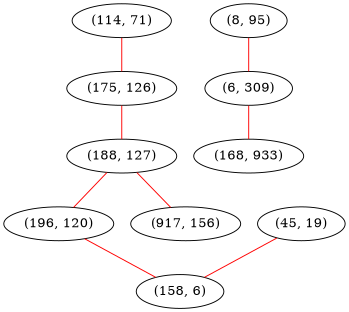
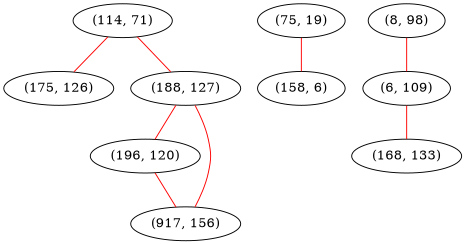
(249, 21) -> (407, 21)
(249, 88) -> (407, 88)
(122, 122) -> (154, 54)
(249, 156) -> (407, 156)
(301, 224) -> (301, 21)
(120, 258) -> (166, 190)
